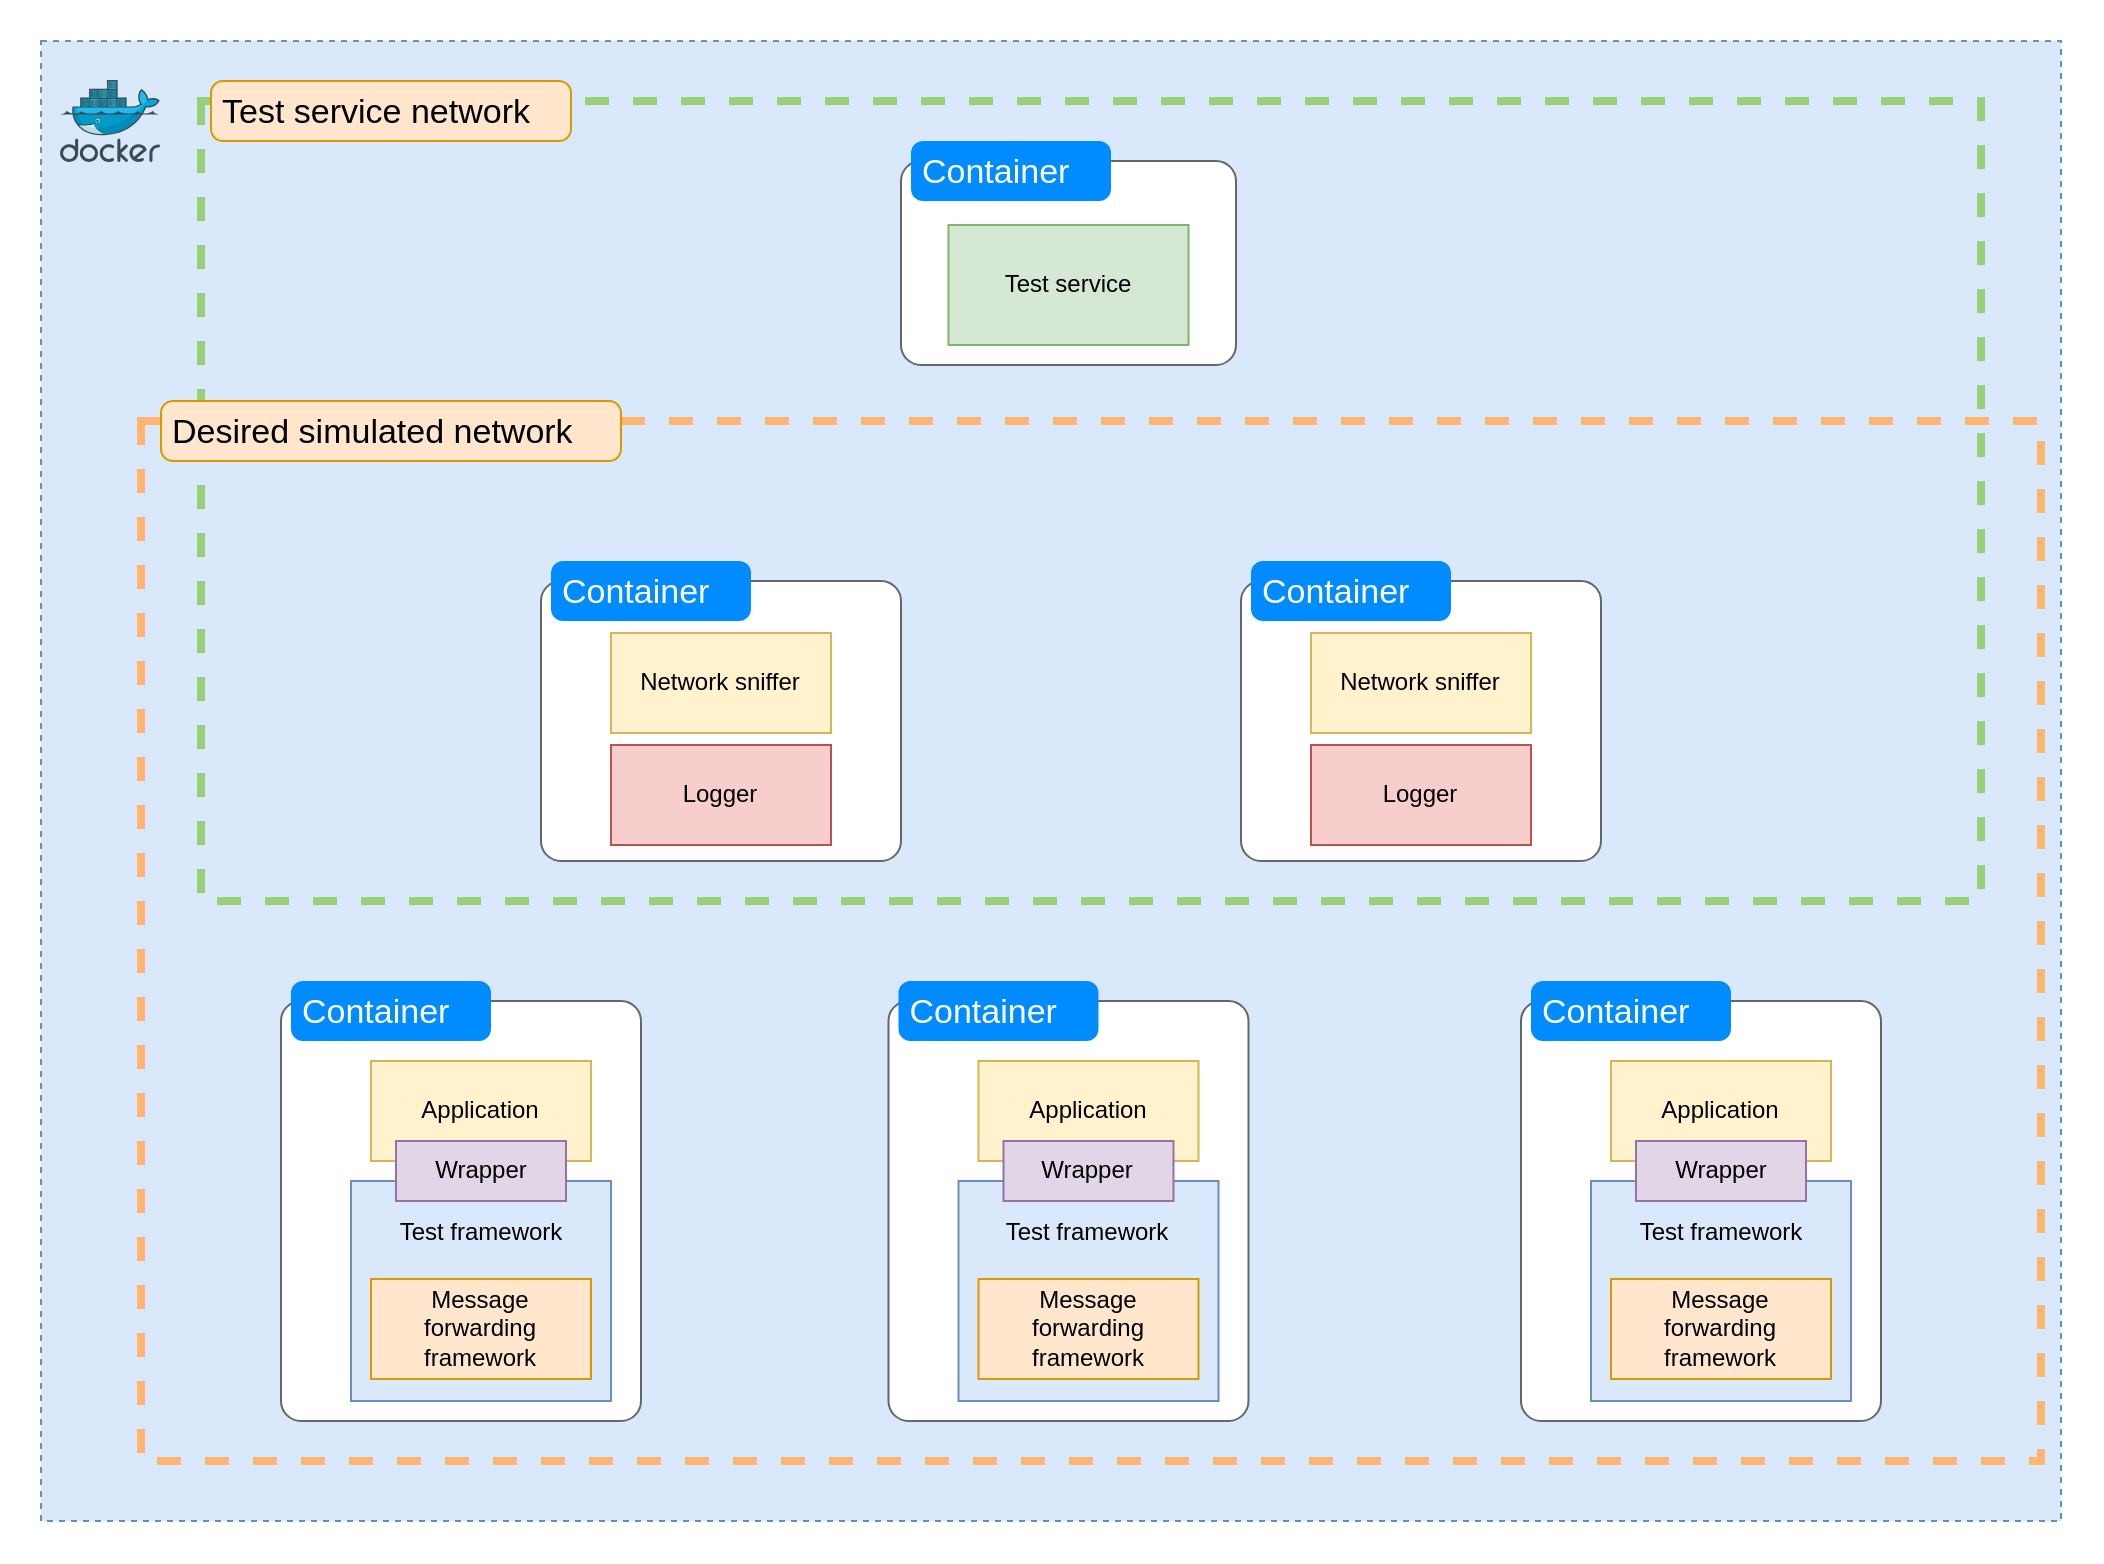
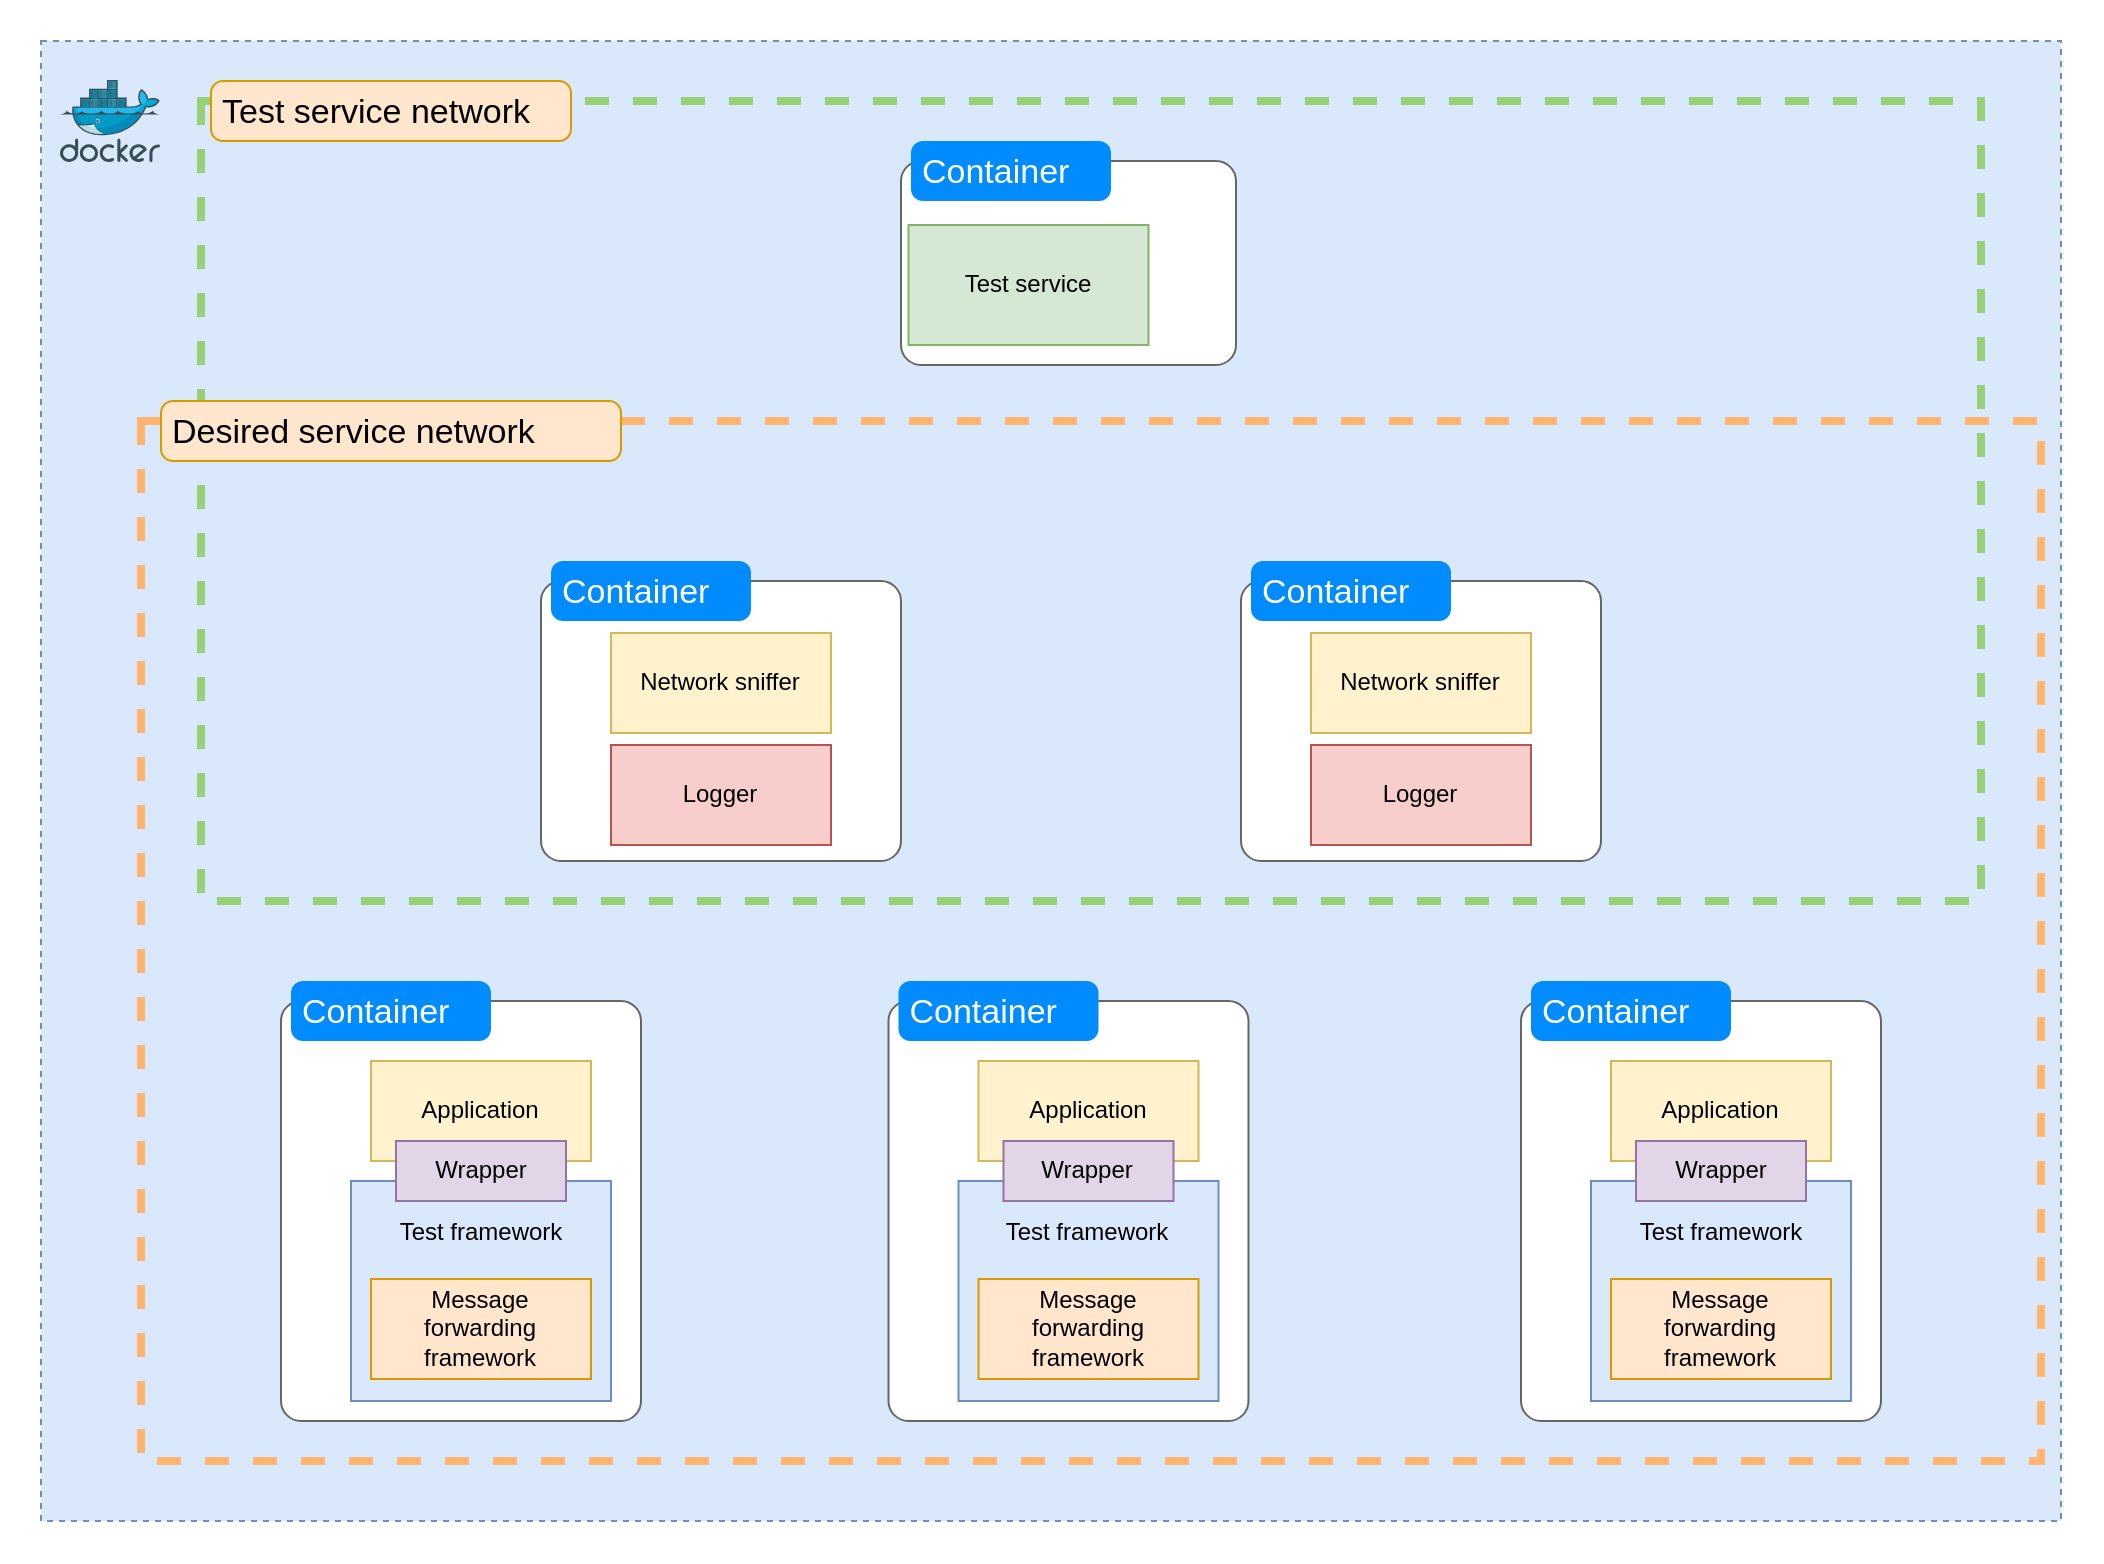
(1069, 285) -> (1029, 285)
(388, 432) -> (373, 432)
